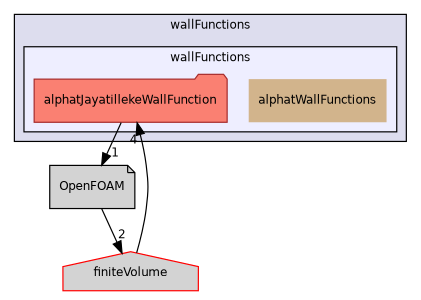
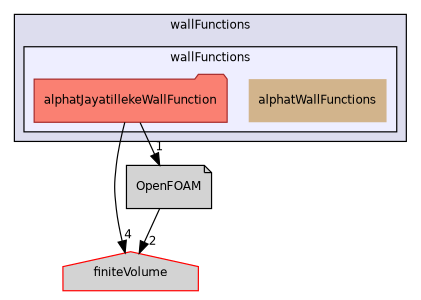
(148, 194) -> (115, 182)
